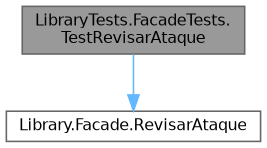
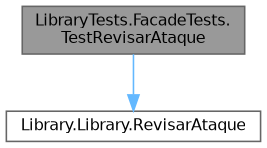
(133, 126) -> (133, 126)
